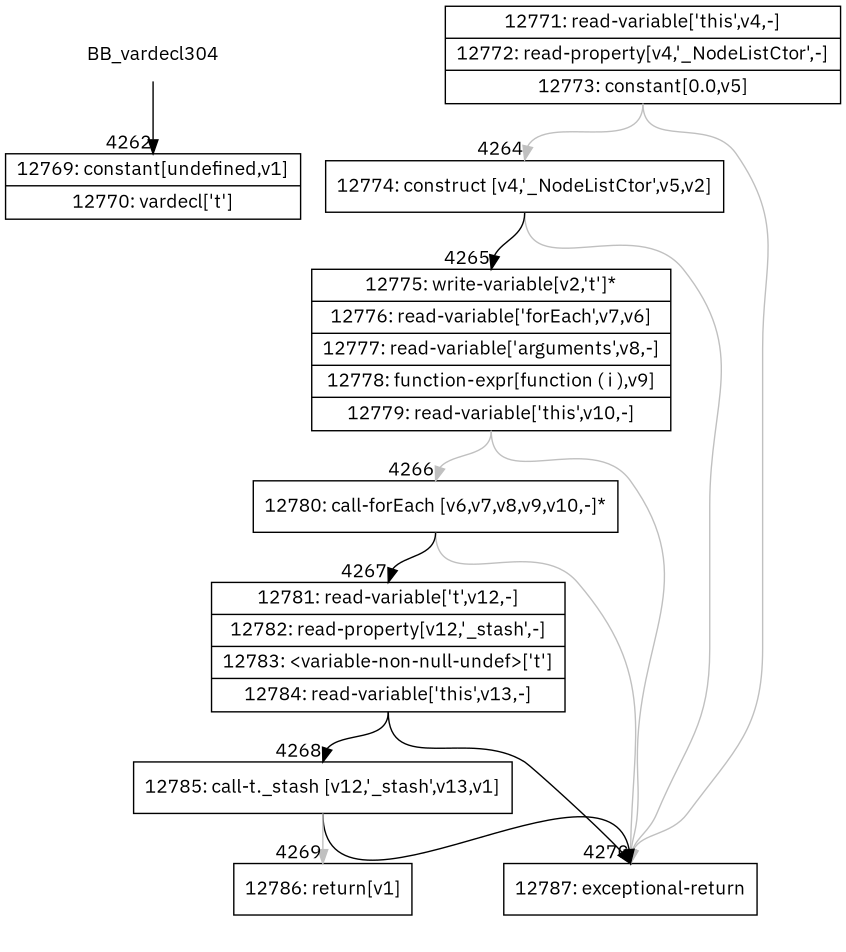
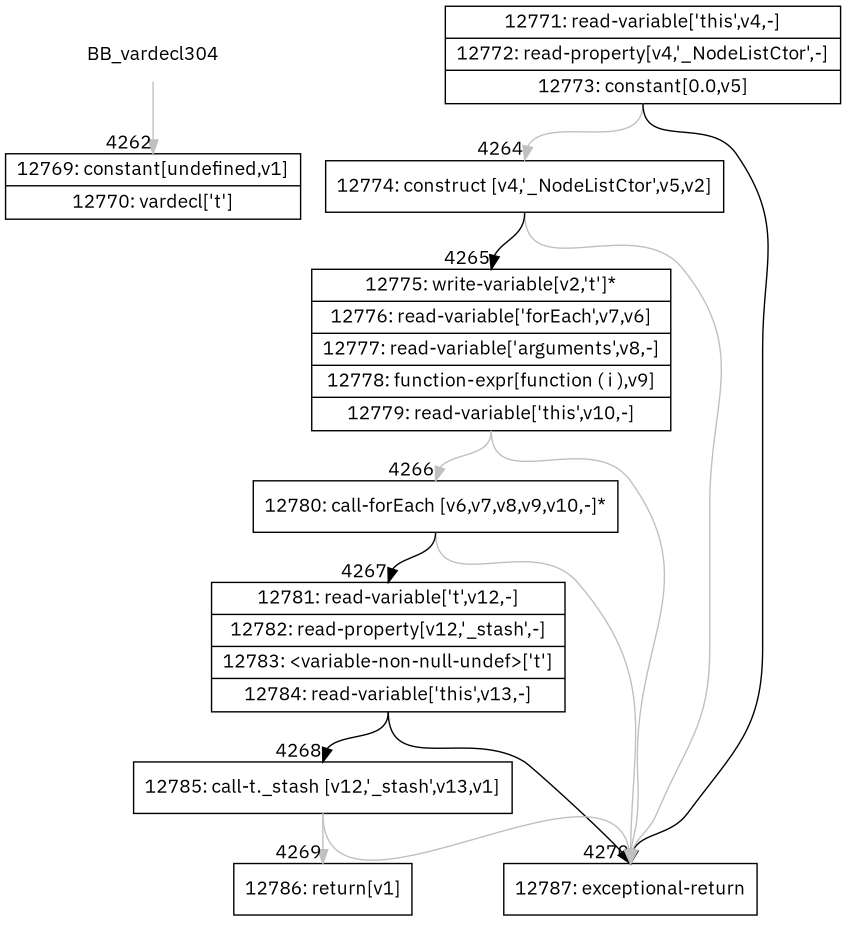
(153, 111) -> (153, 111)
(763, 466) -> (763, 466)
(470, 840) -> (470, 840)
